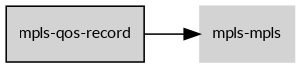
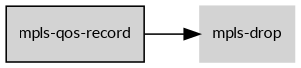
(247, 34) -> (247, 34)
